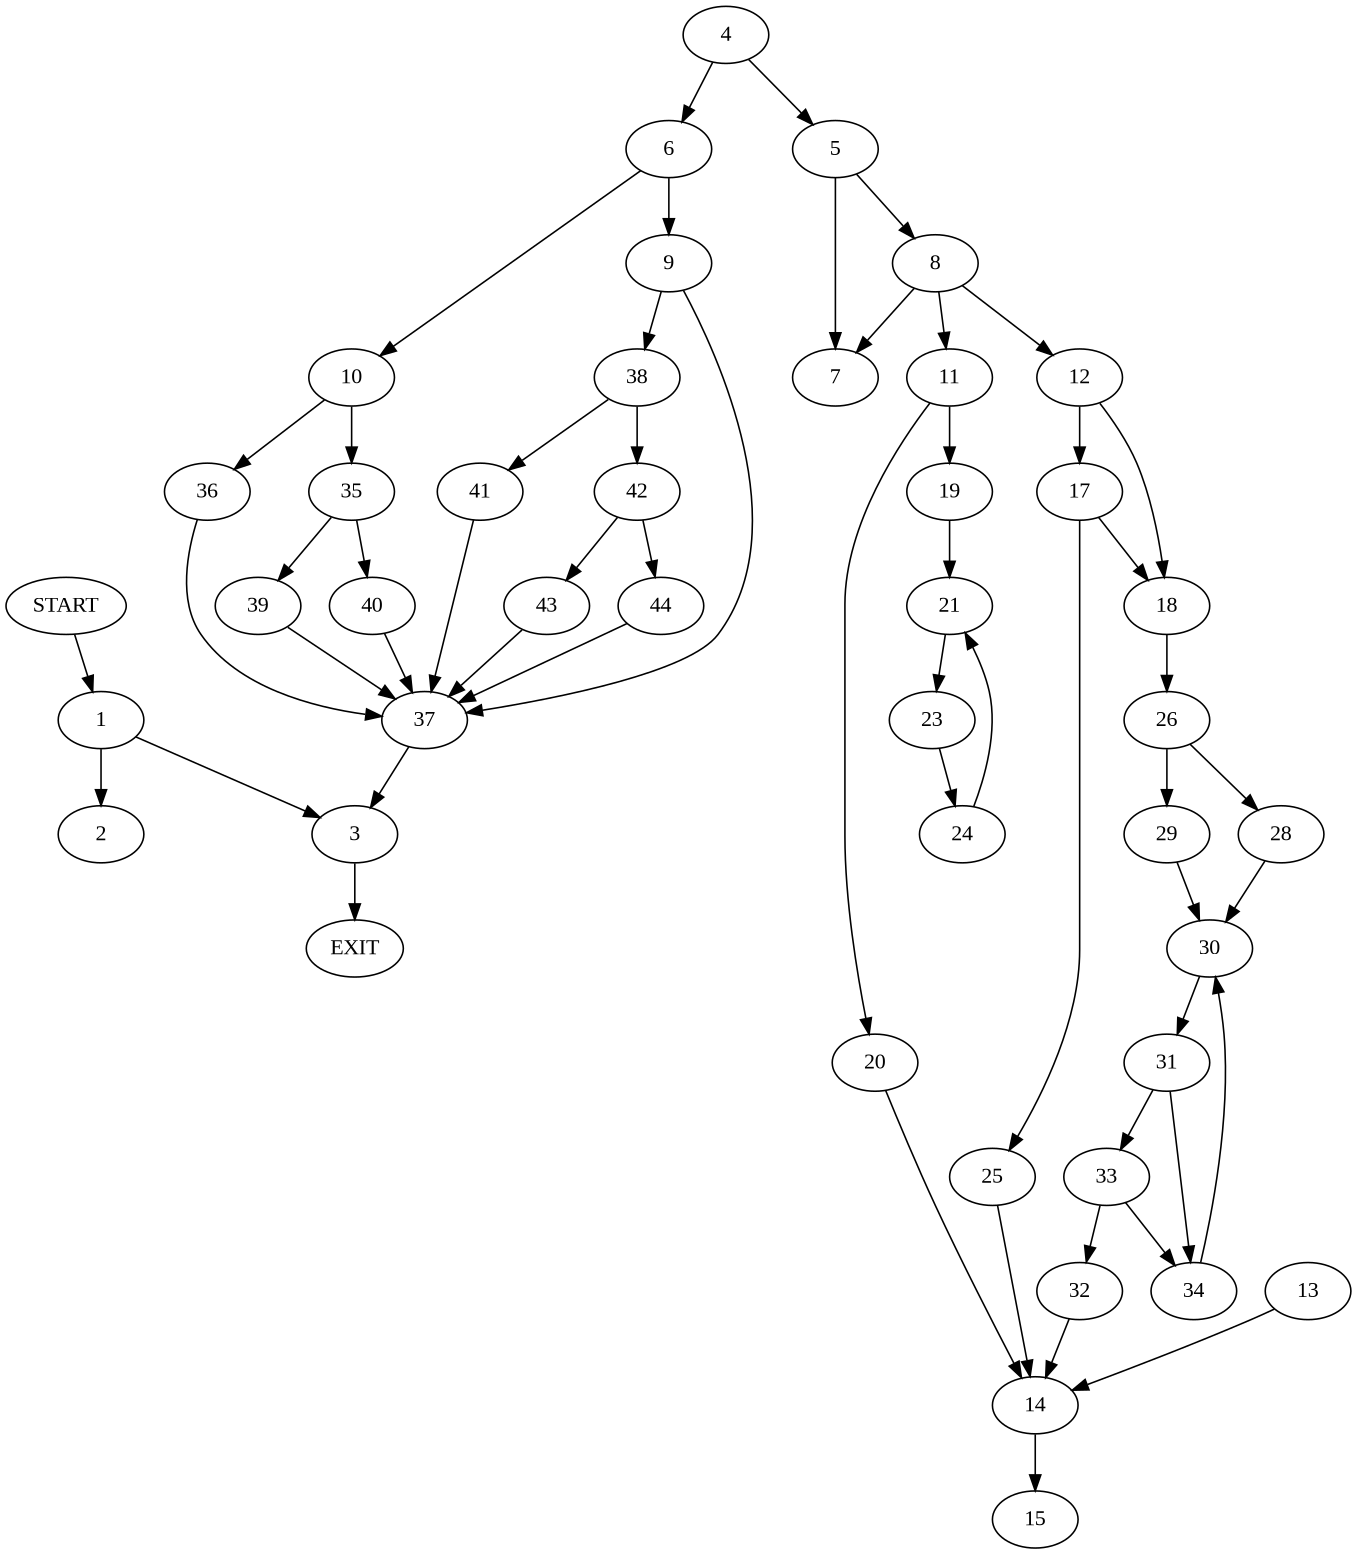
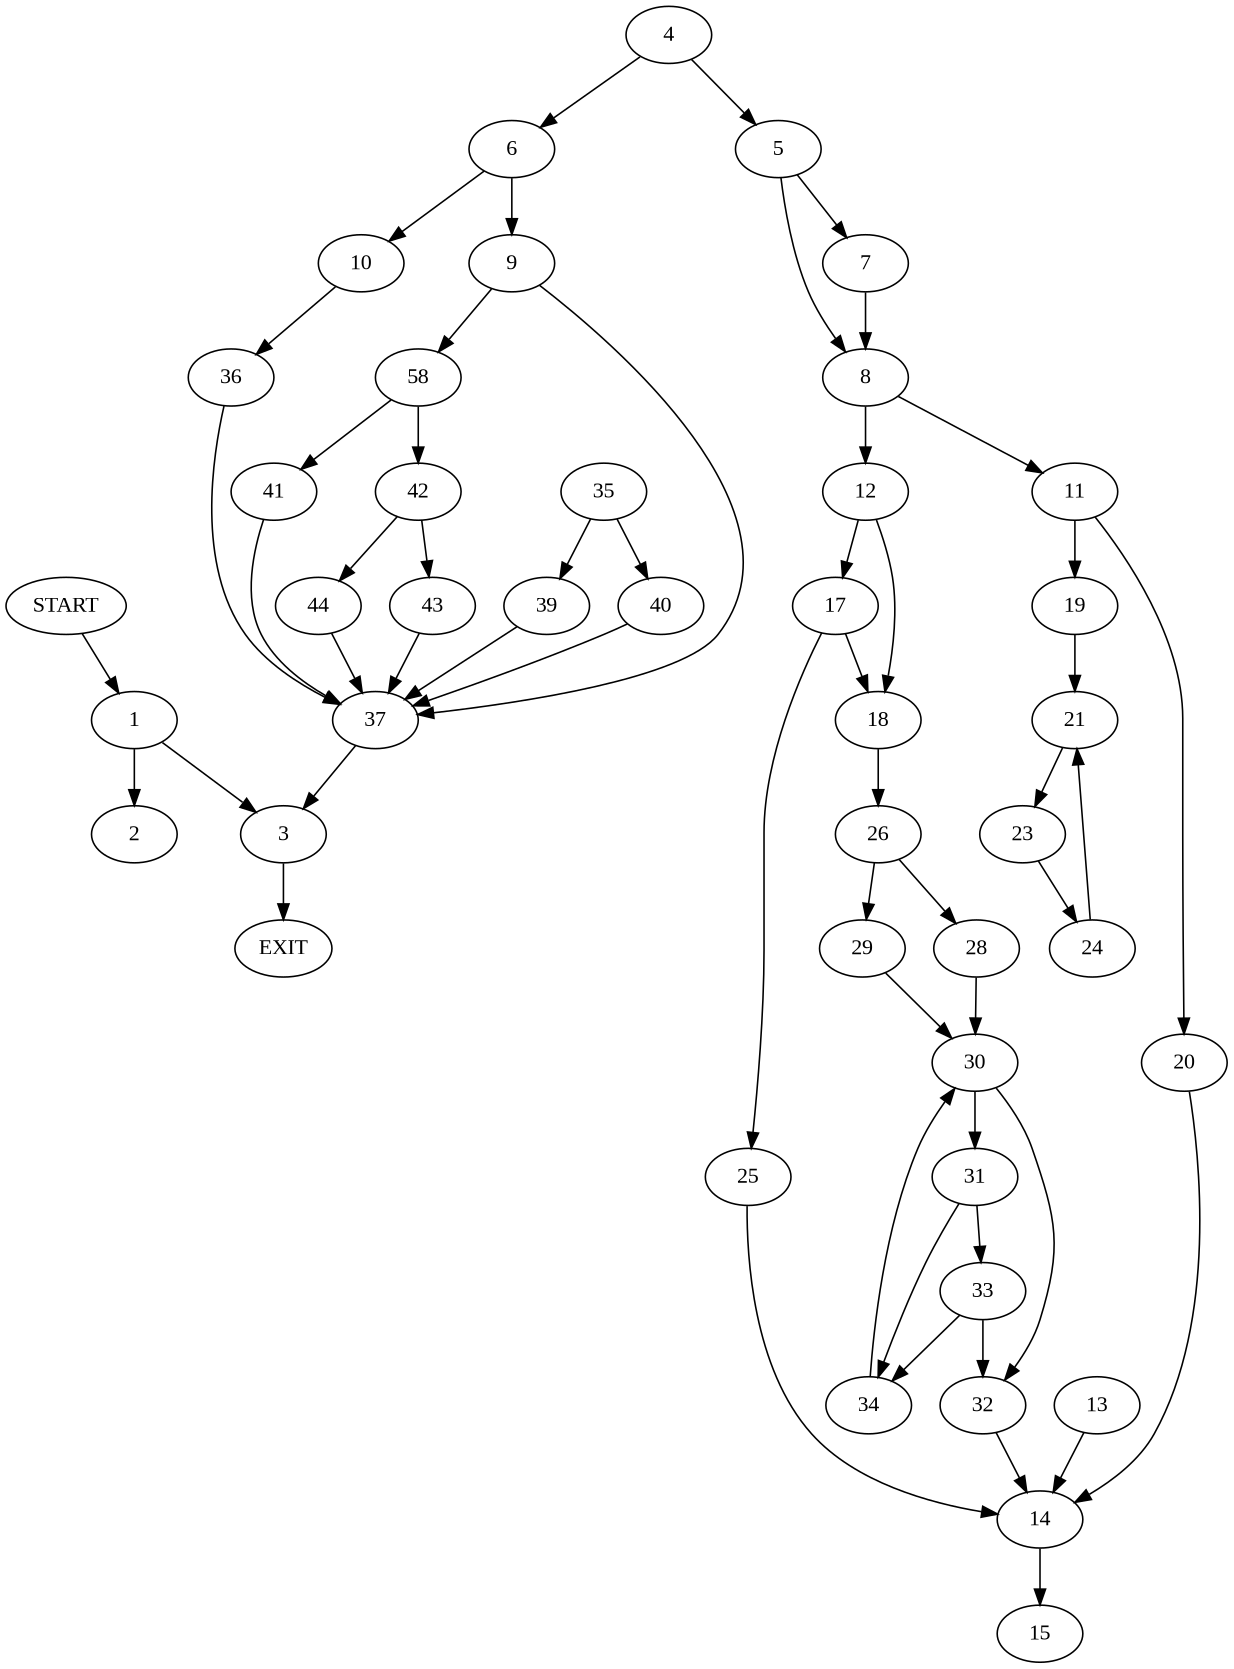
(891, 314) -> (866, 313)
(637, 377) -> (418, 377)
(352, 427) -> none
none -> (1053, 1225)
